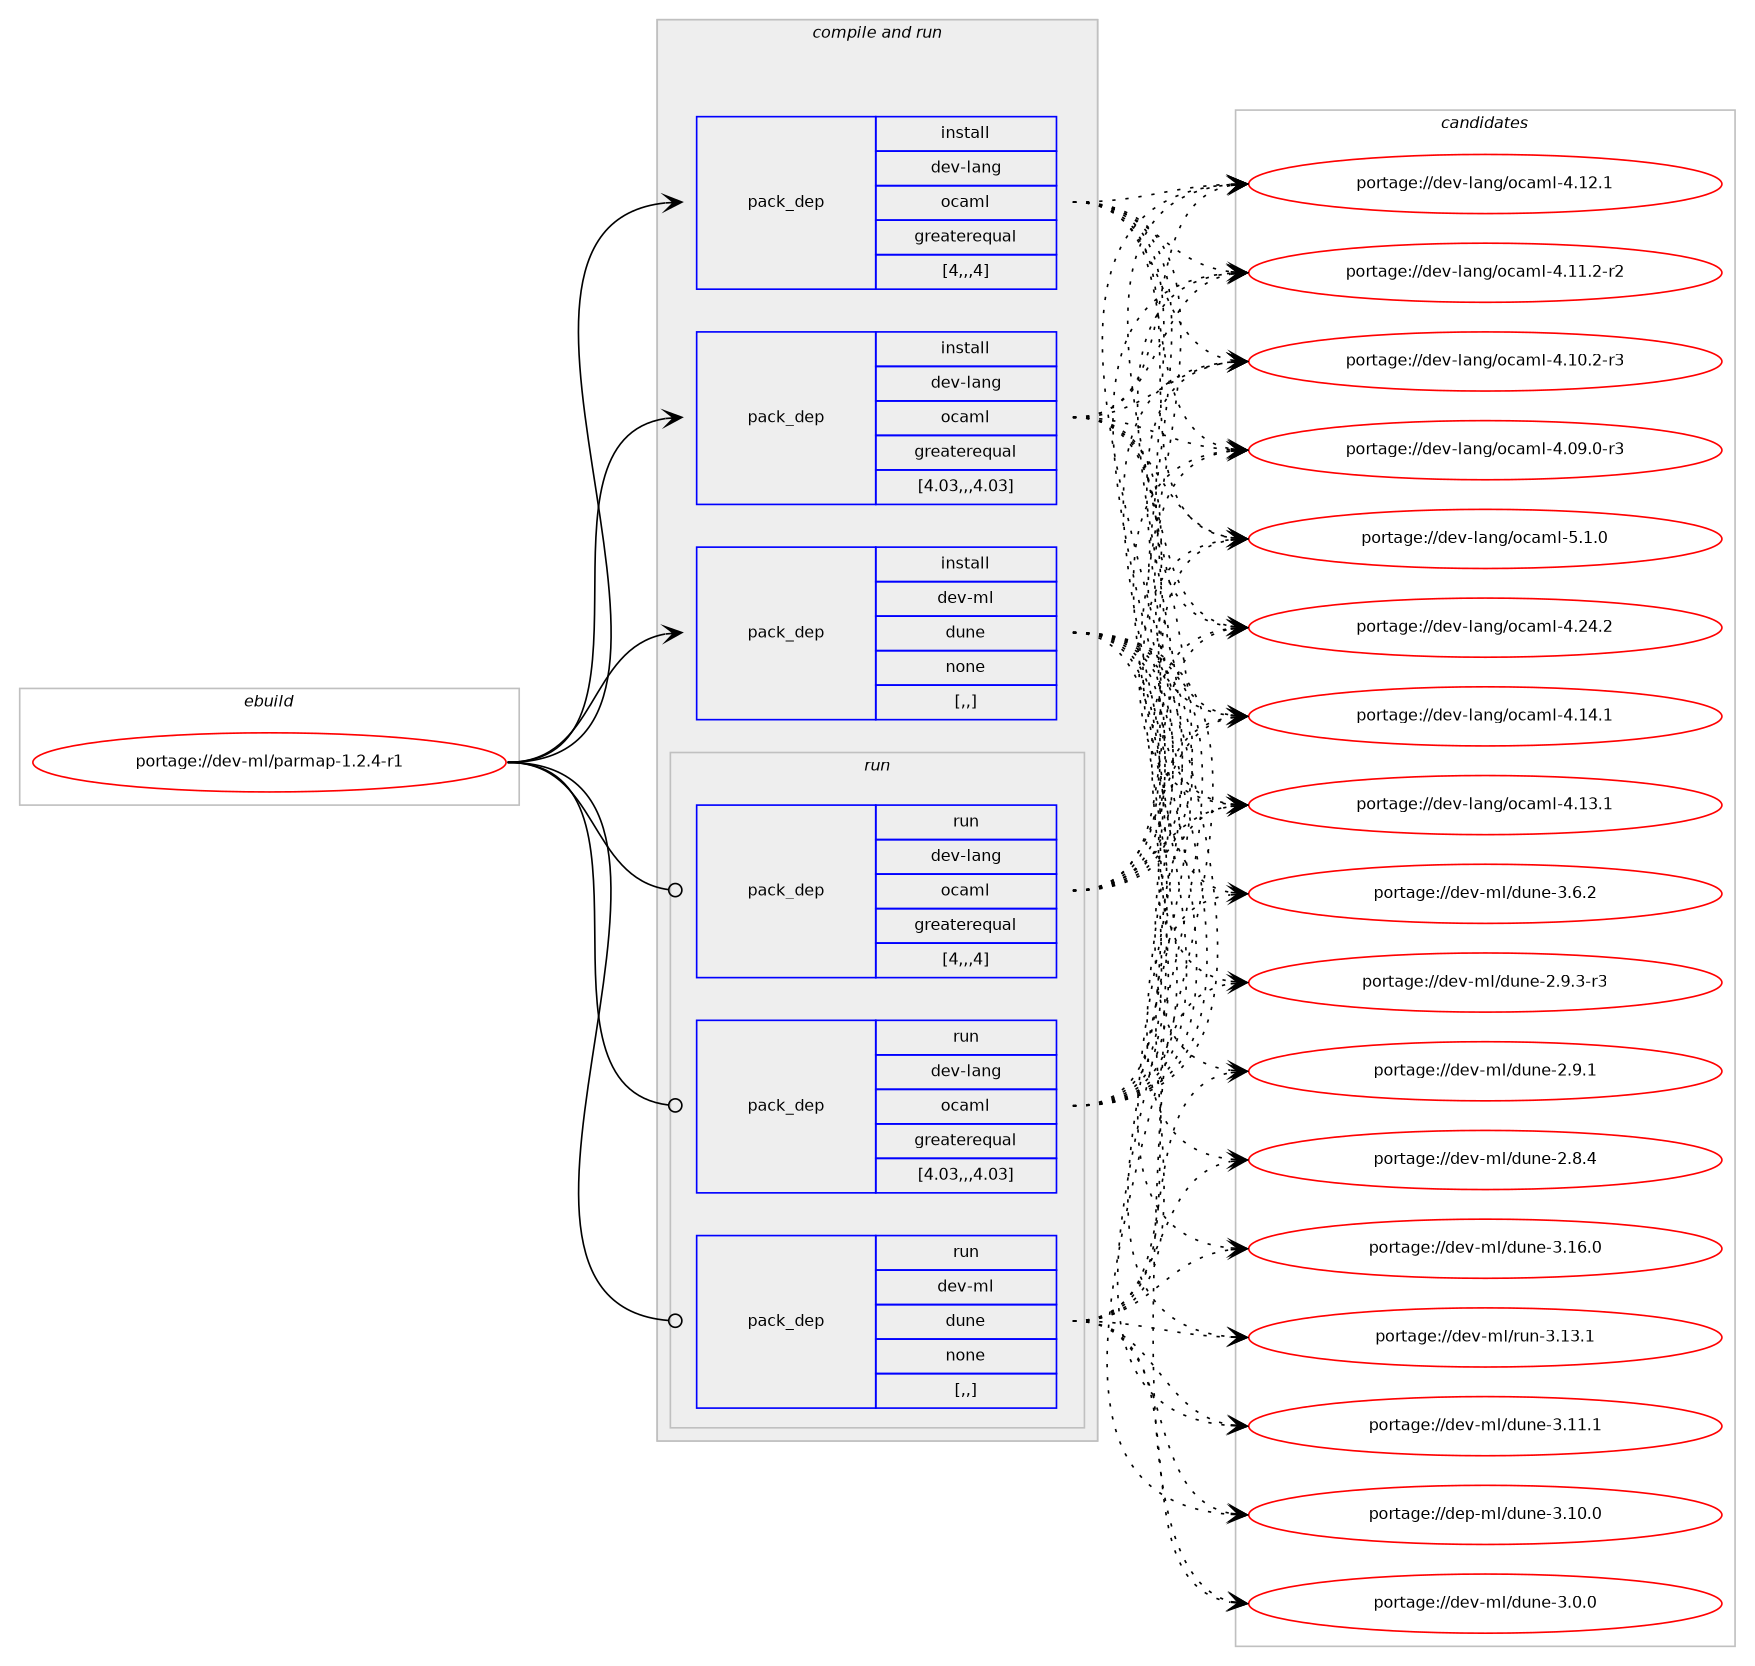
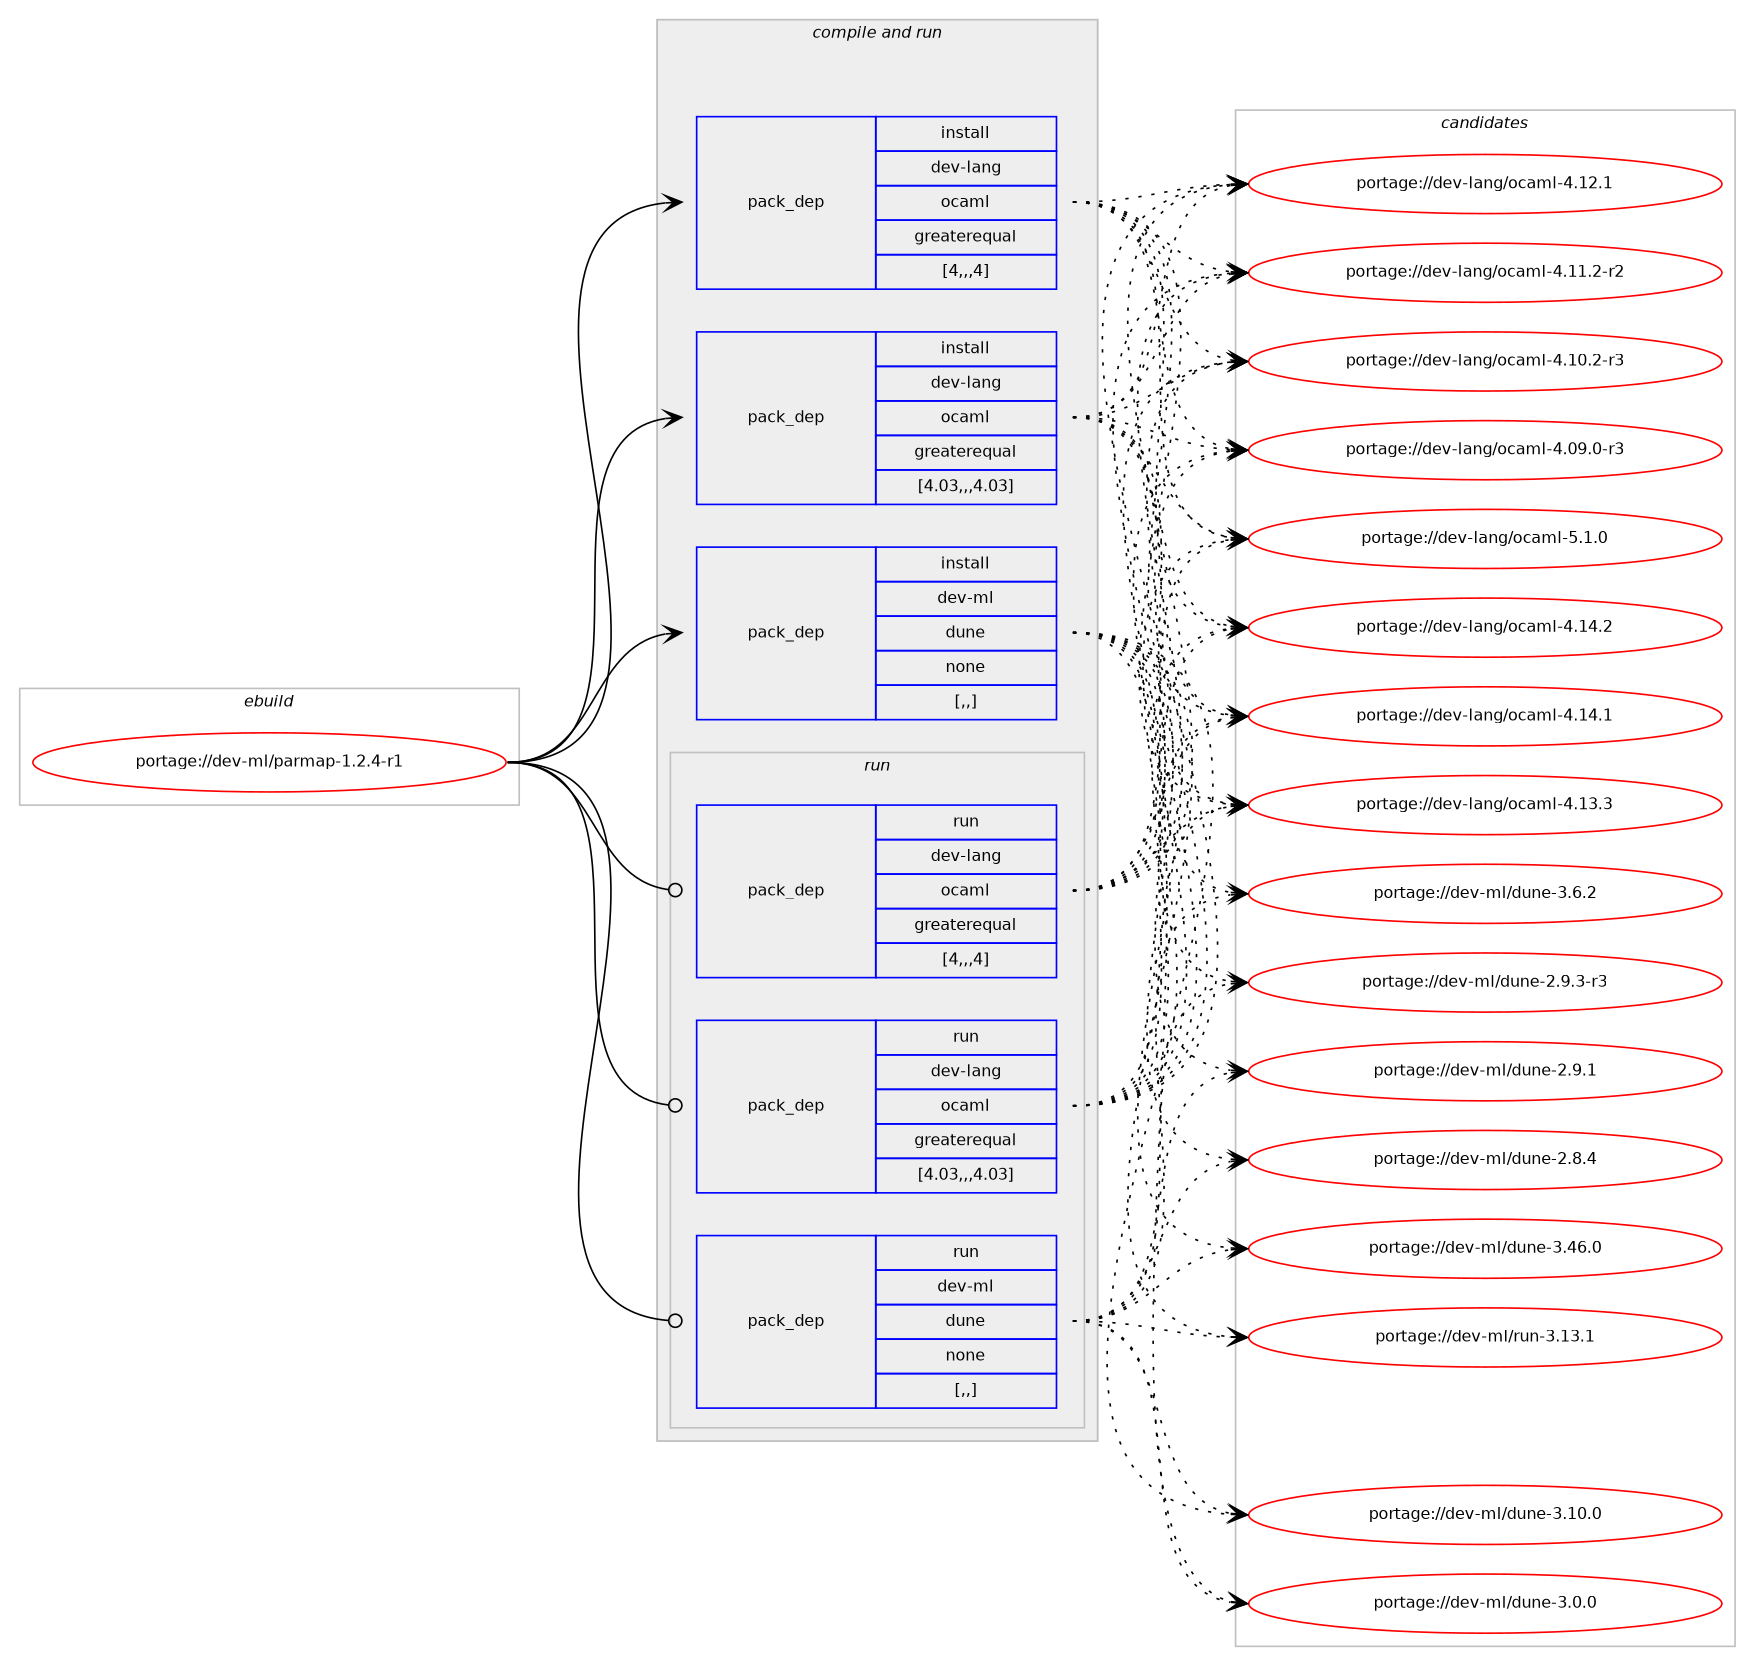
(1485, 628) -> (1485, 628)
(1485, 805) -> (1485, 805)
(1485, 1249) -> (1485, 1249)
(1485, 1426) -> none
(1485, 1515) -> (1485, 1515)
